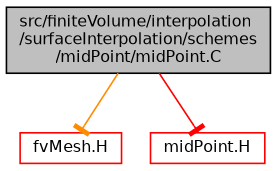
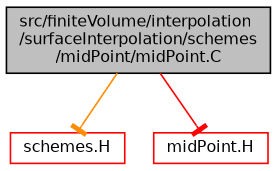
(71, 148) -> (68, 148)
